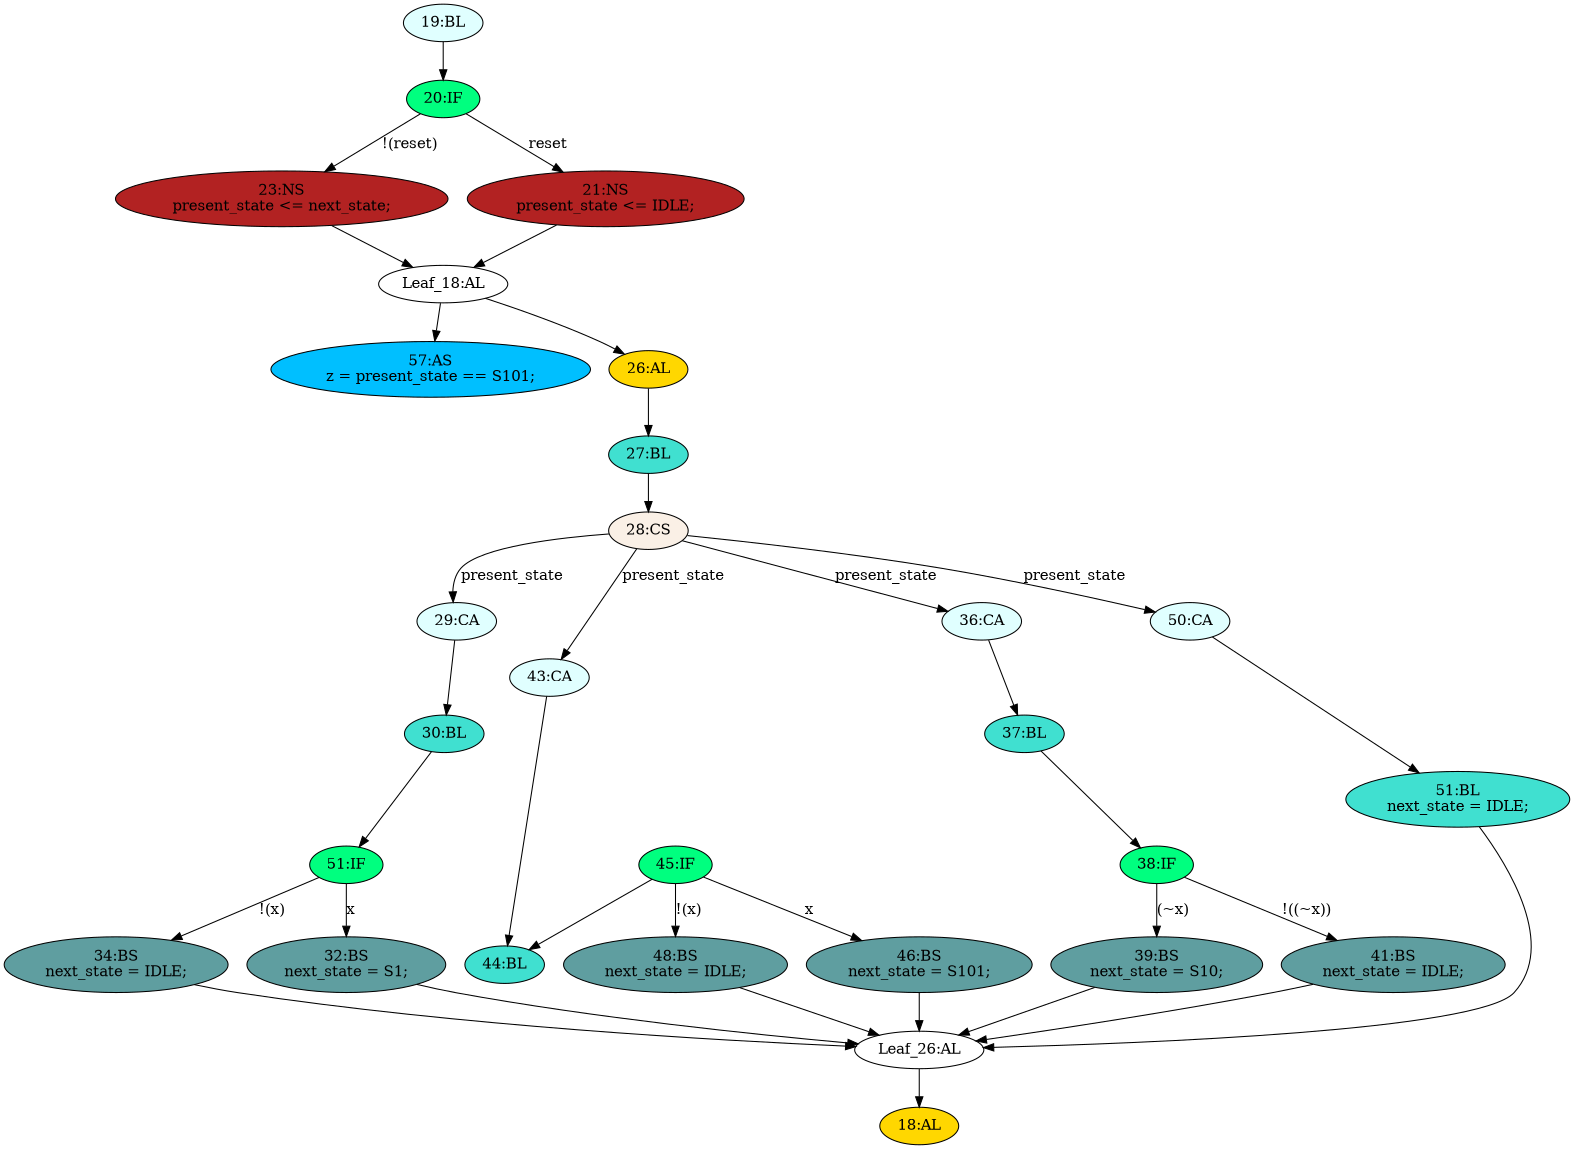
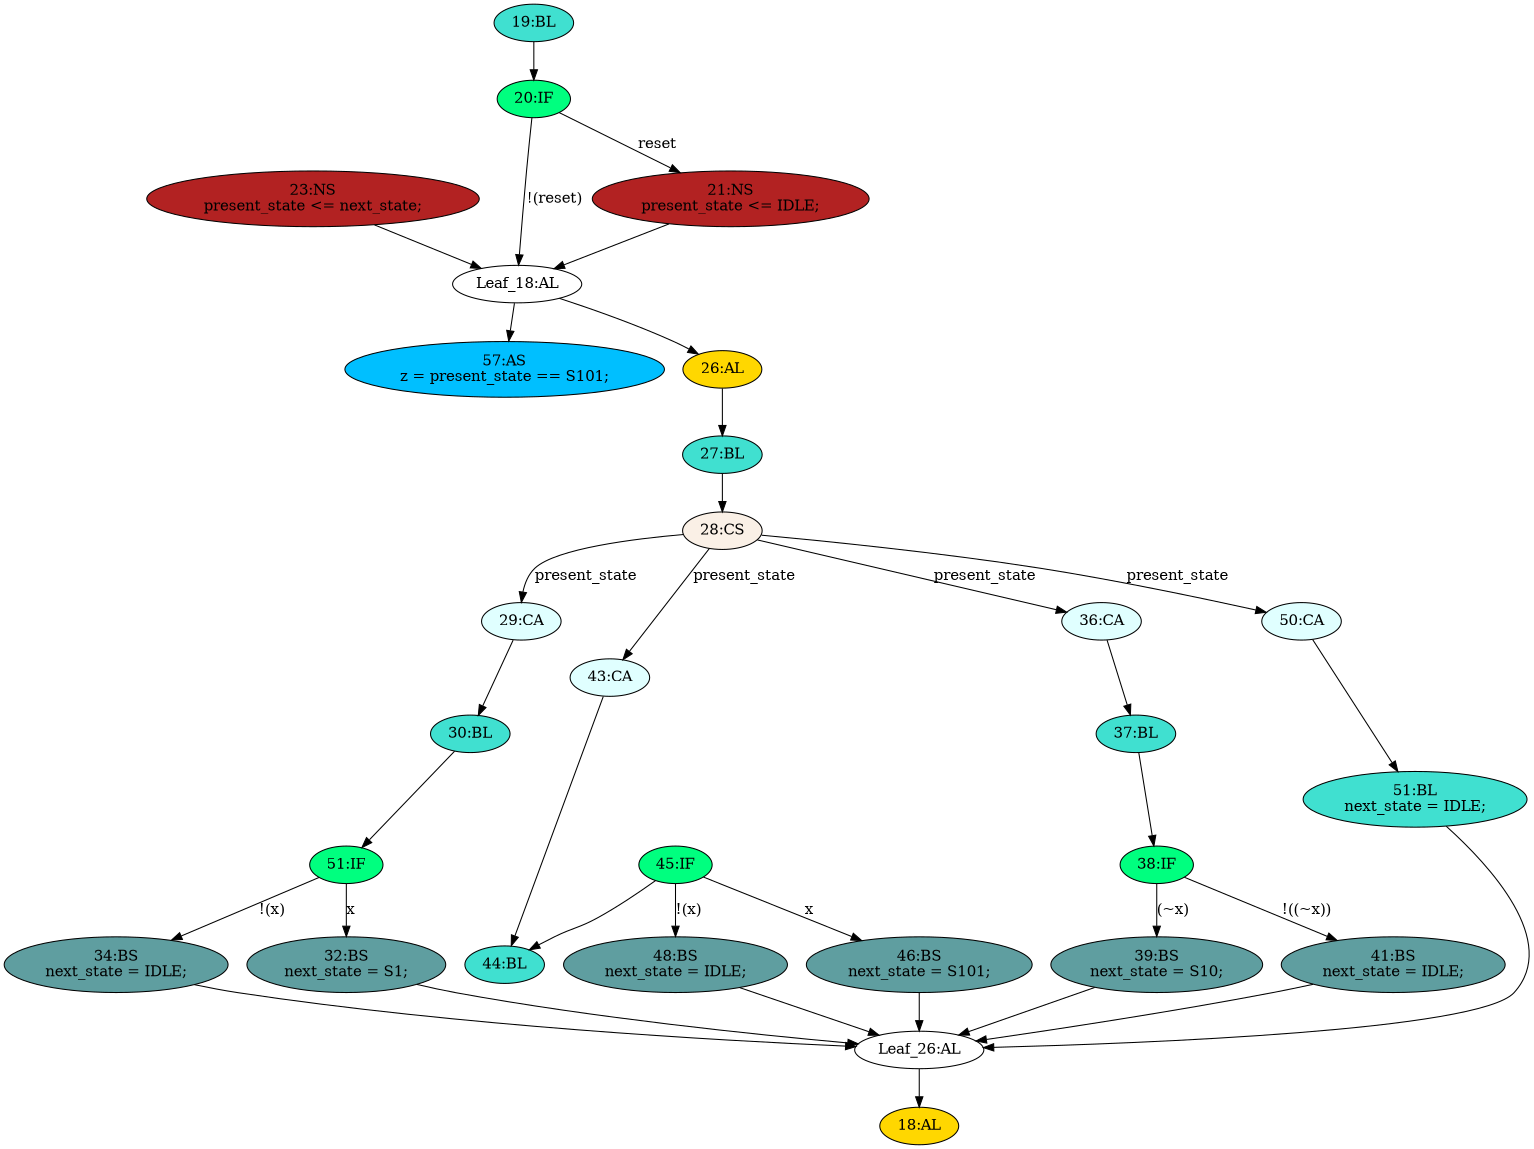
(443, 23) -> (534, 23)
(377, 140) -> (525, 186)
